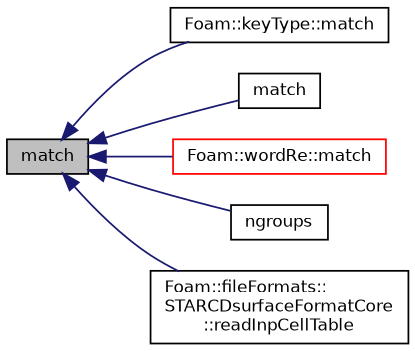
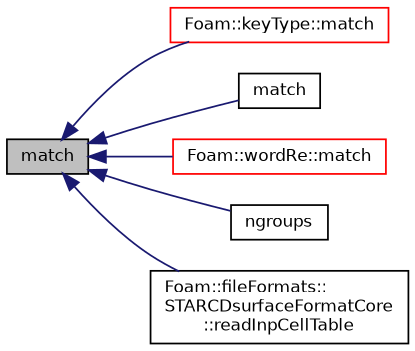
(279, 25) -> (279, 25)
